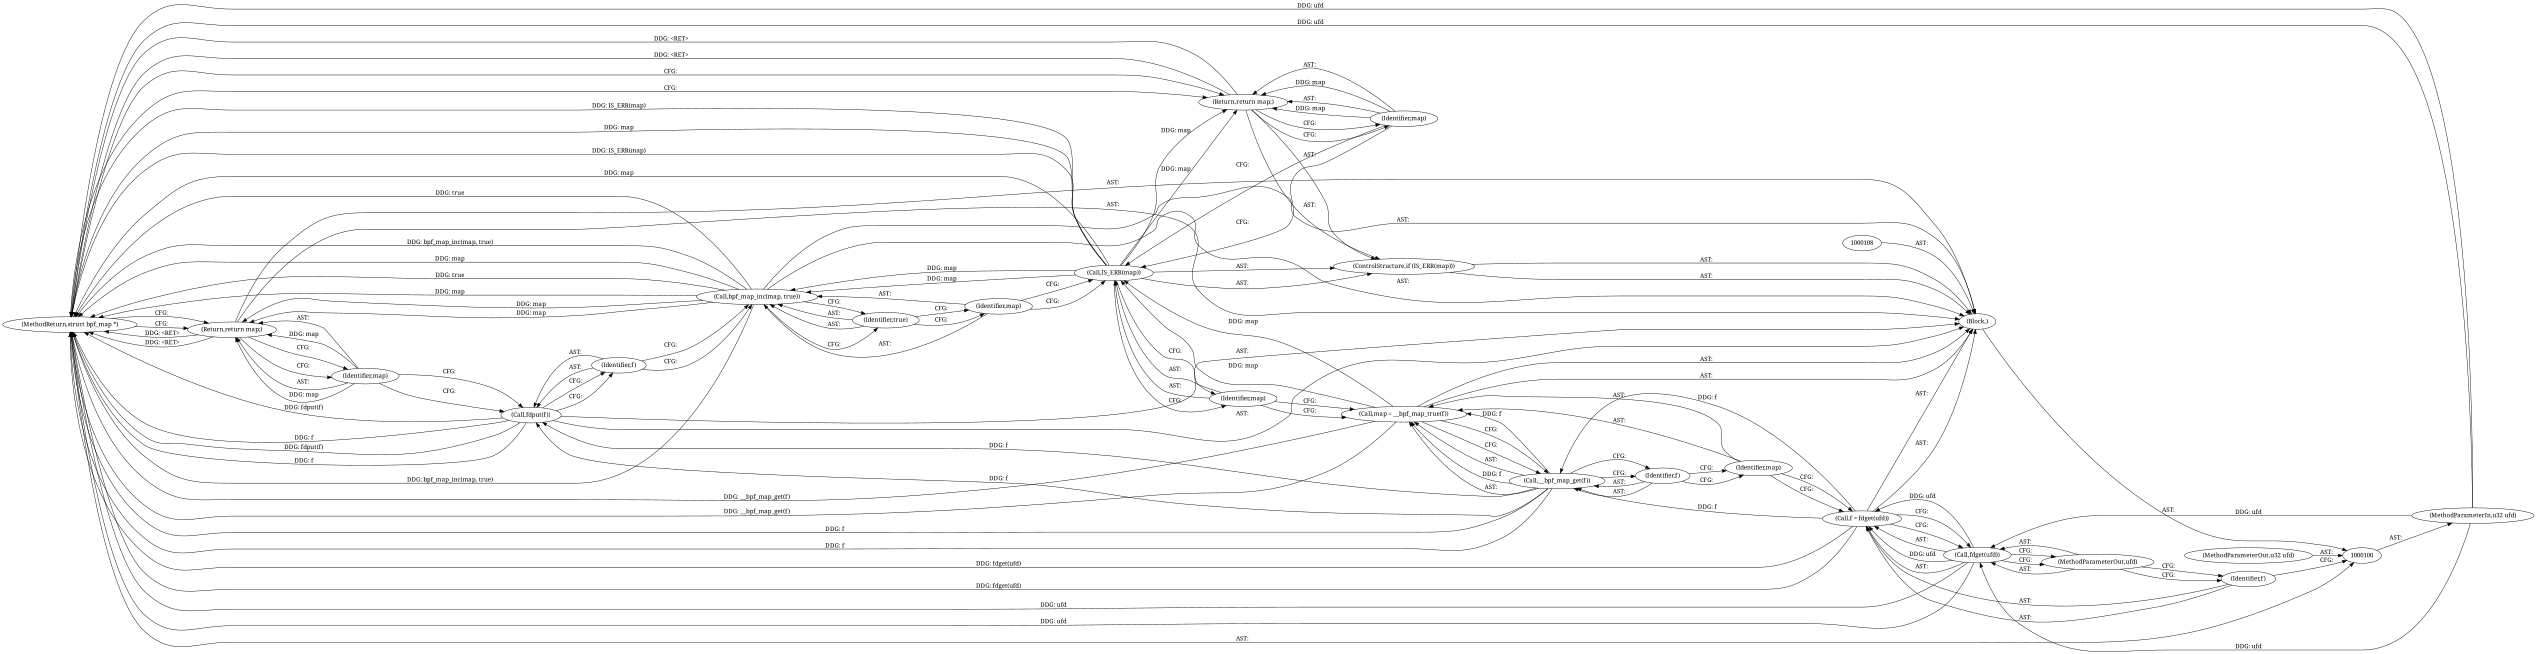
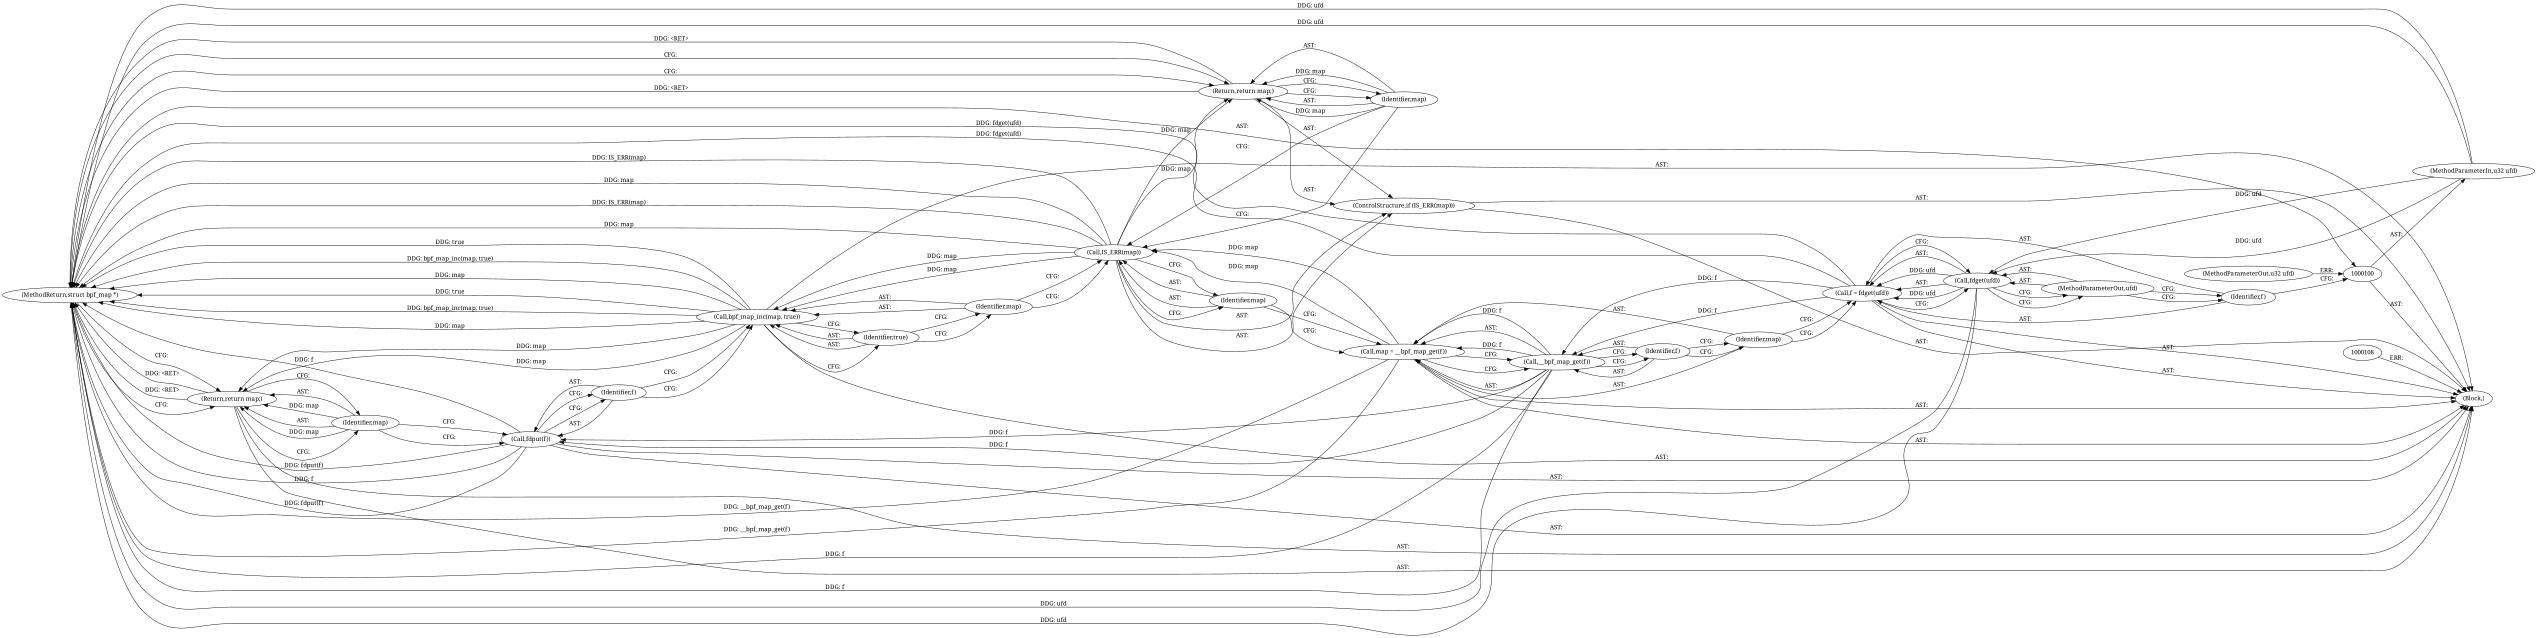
(1922, 243) -> (2397, 358)
(1404, 414) -> (1404, 352)
(2133, 492) -> (2417, 335)
(2327, 552) -> (2328, 271)
